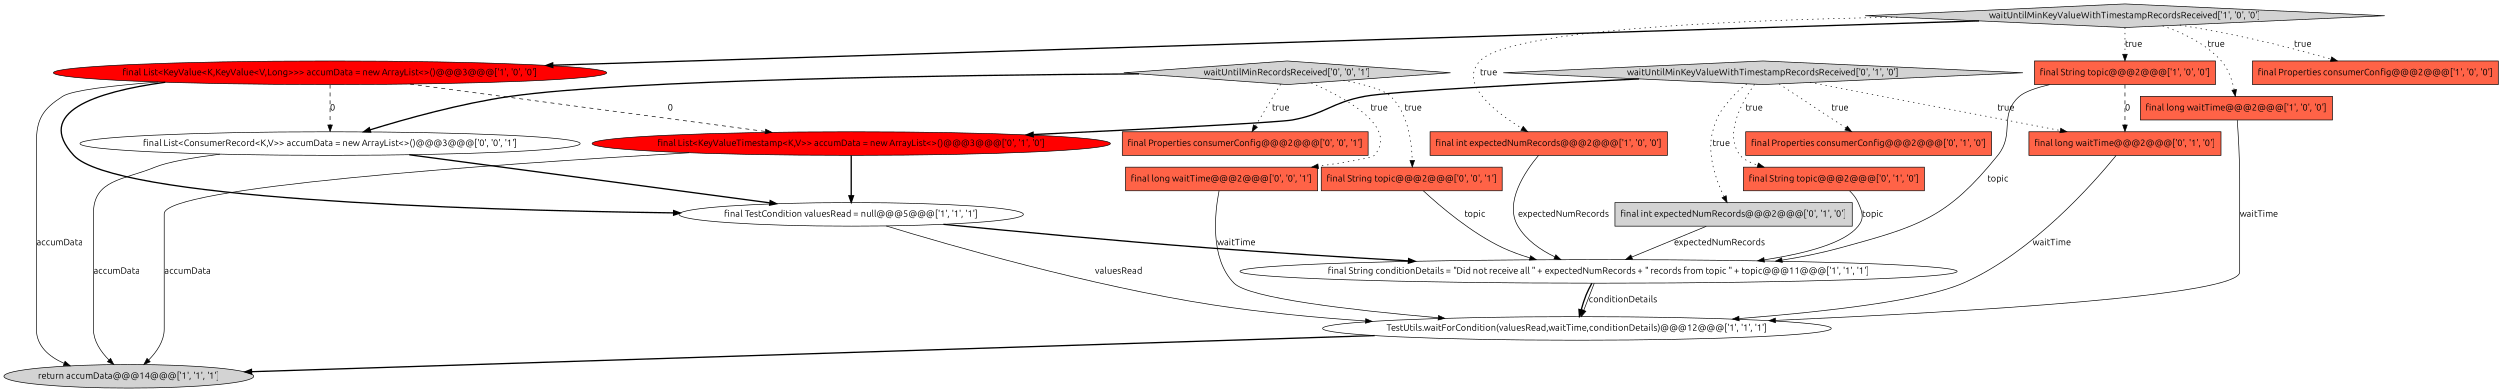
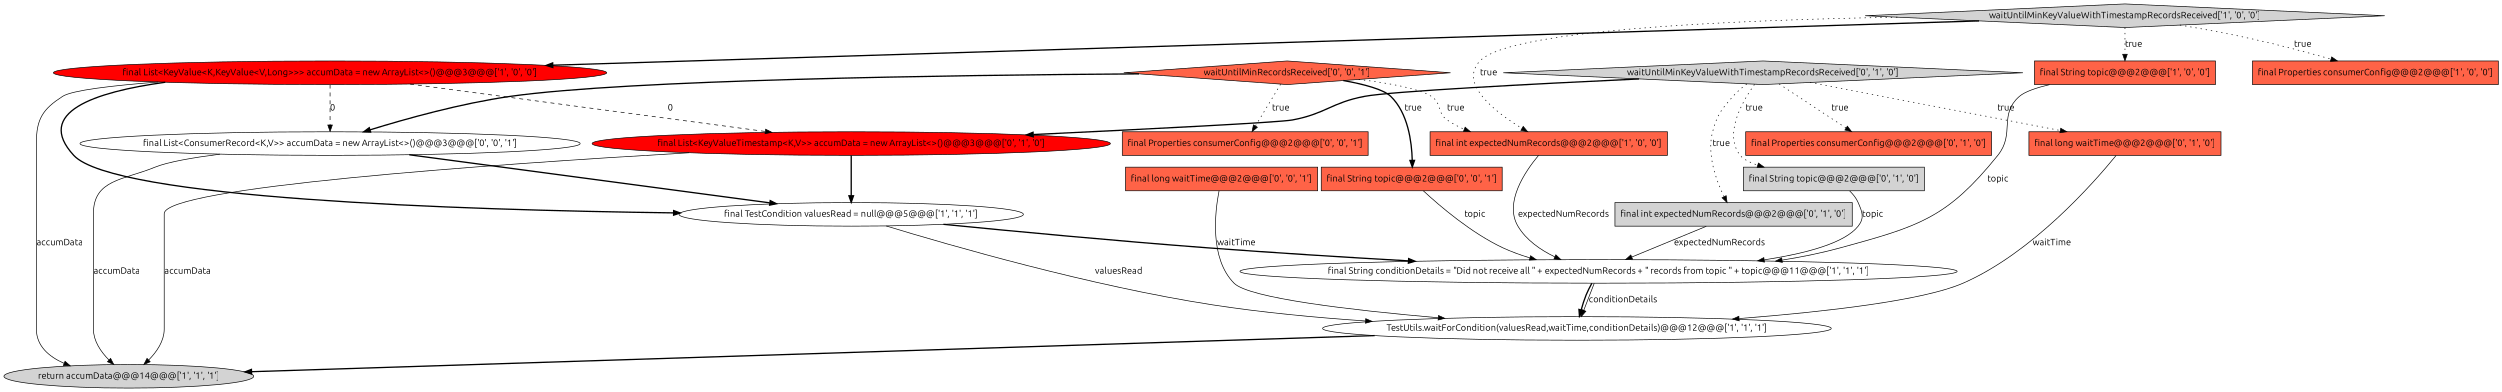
(1287, 73) -> (1287, 73)
(1397, 103) -> (1397, 103)
(2125, 105) -> none
(2236, 108) -> none
(1378, 131) -> (1428, 95)
(1834, 179) -> (1834, 179)
